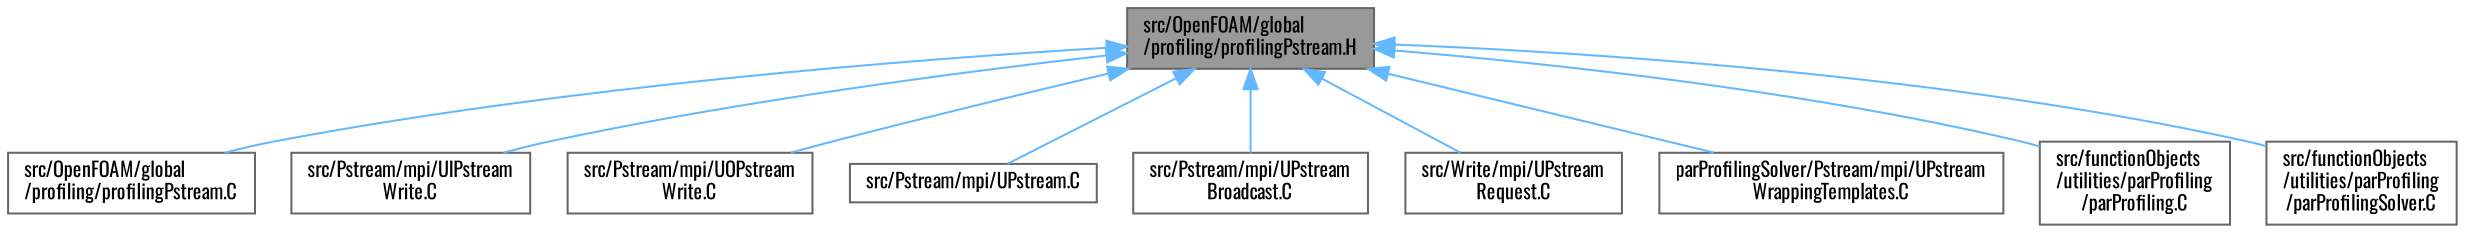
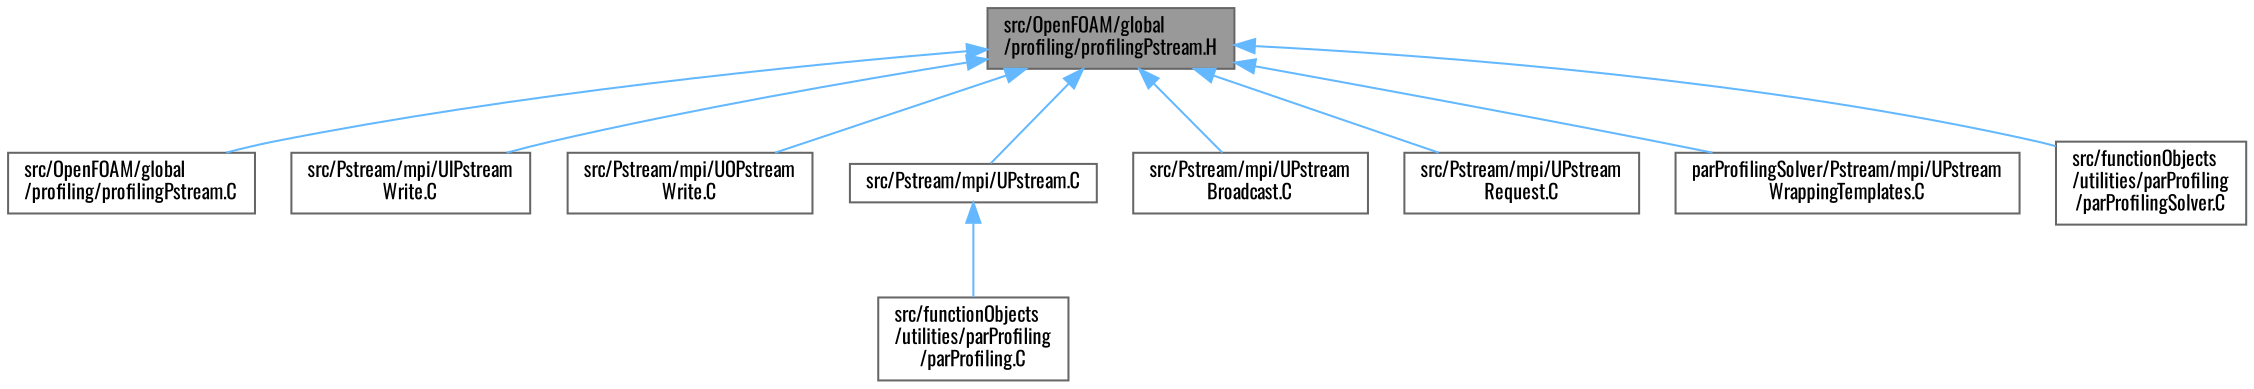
(1719, 87) -> (973, 260)
(1514, 183) -> (1522, 183)
